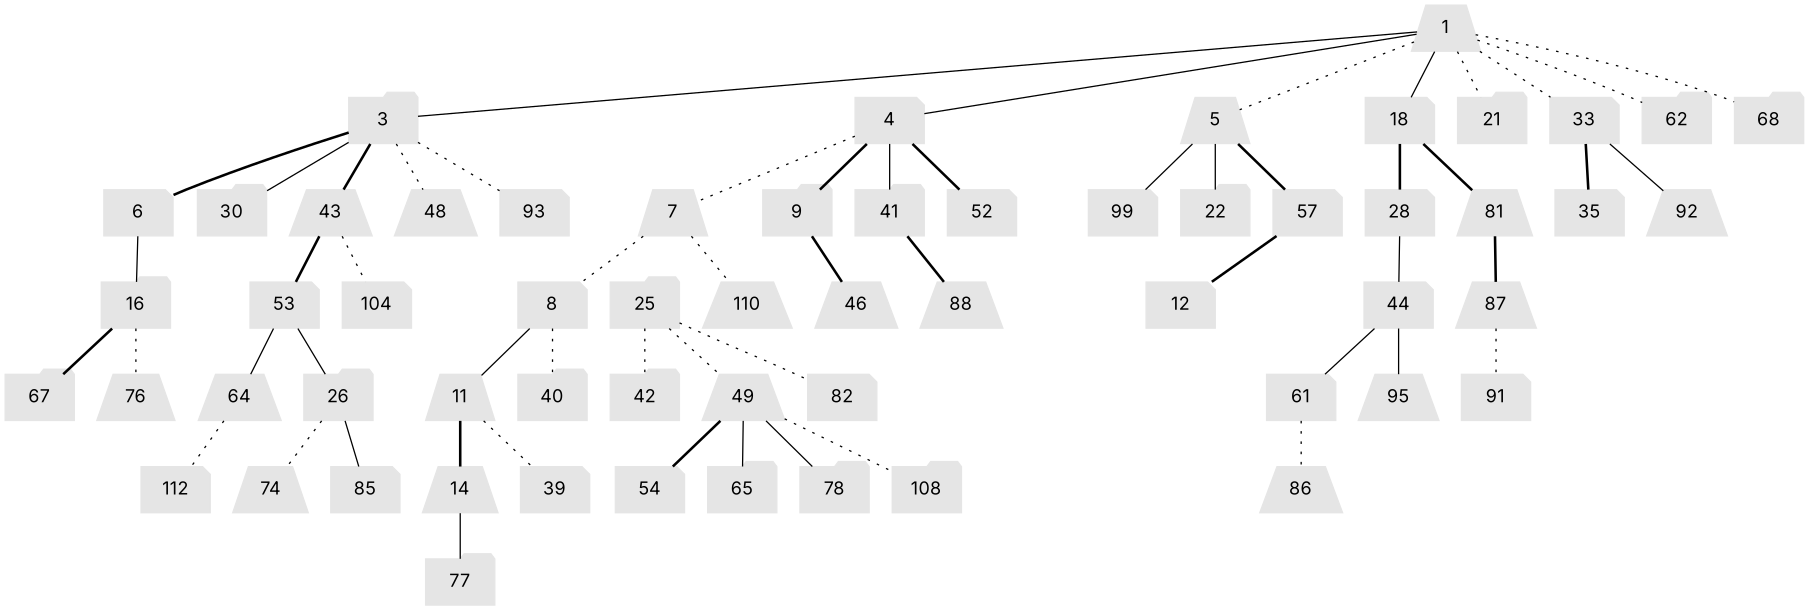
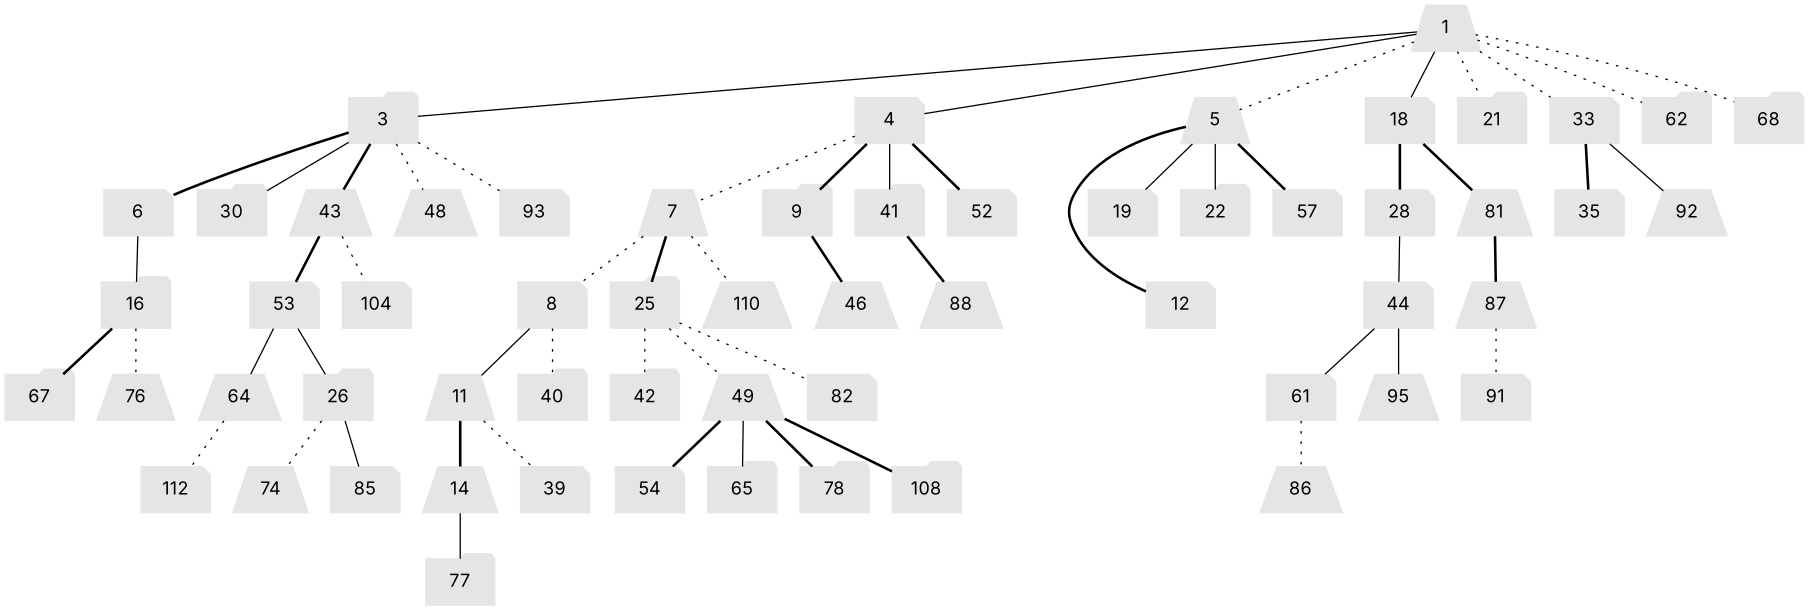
(1123, 213) -> (1123, 213)
none -> (659, 259)
(1244, 259) -> (1074, 194)
(789, 444) -> (789, 444)
(838, 445) -> (838, 445)
